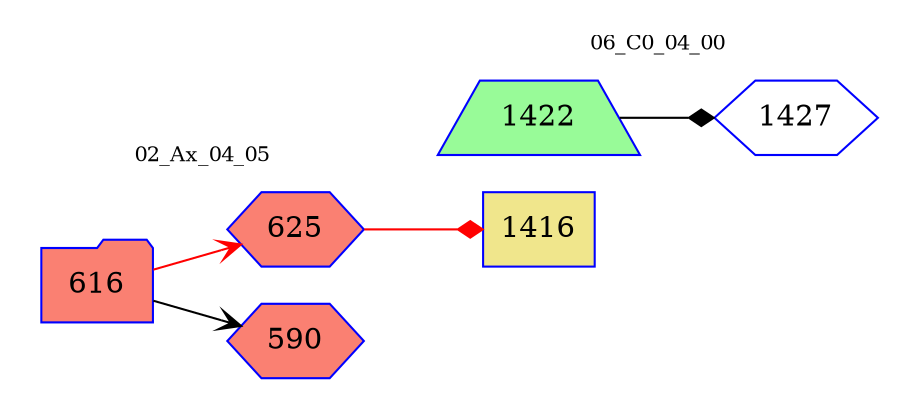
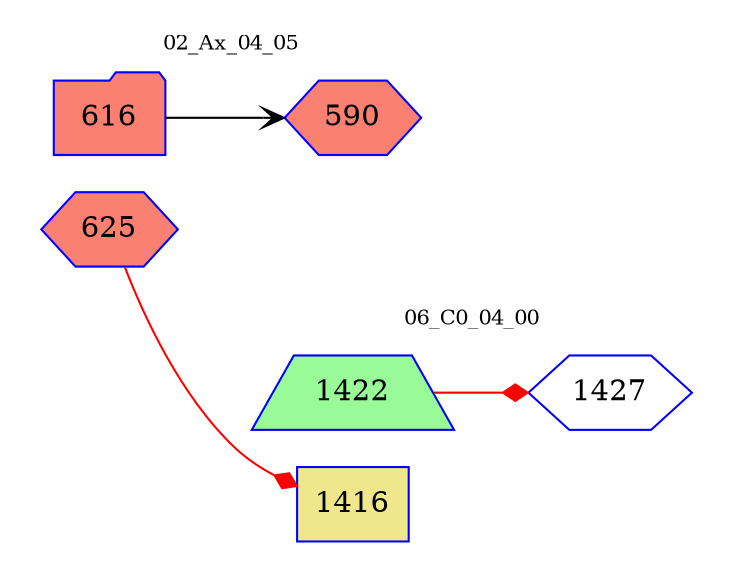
(654, 118) -> (468, 393)
(187, 260) -> none
